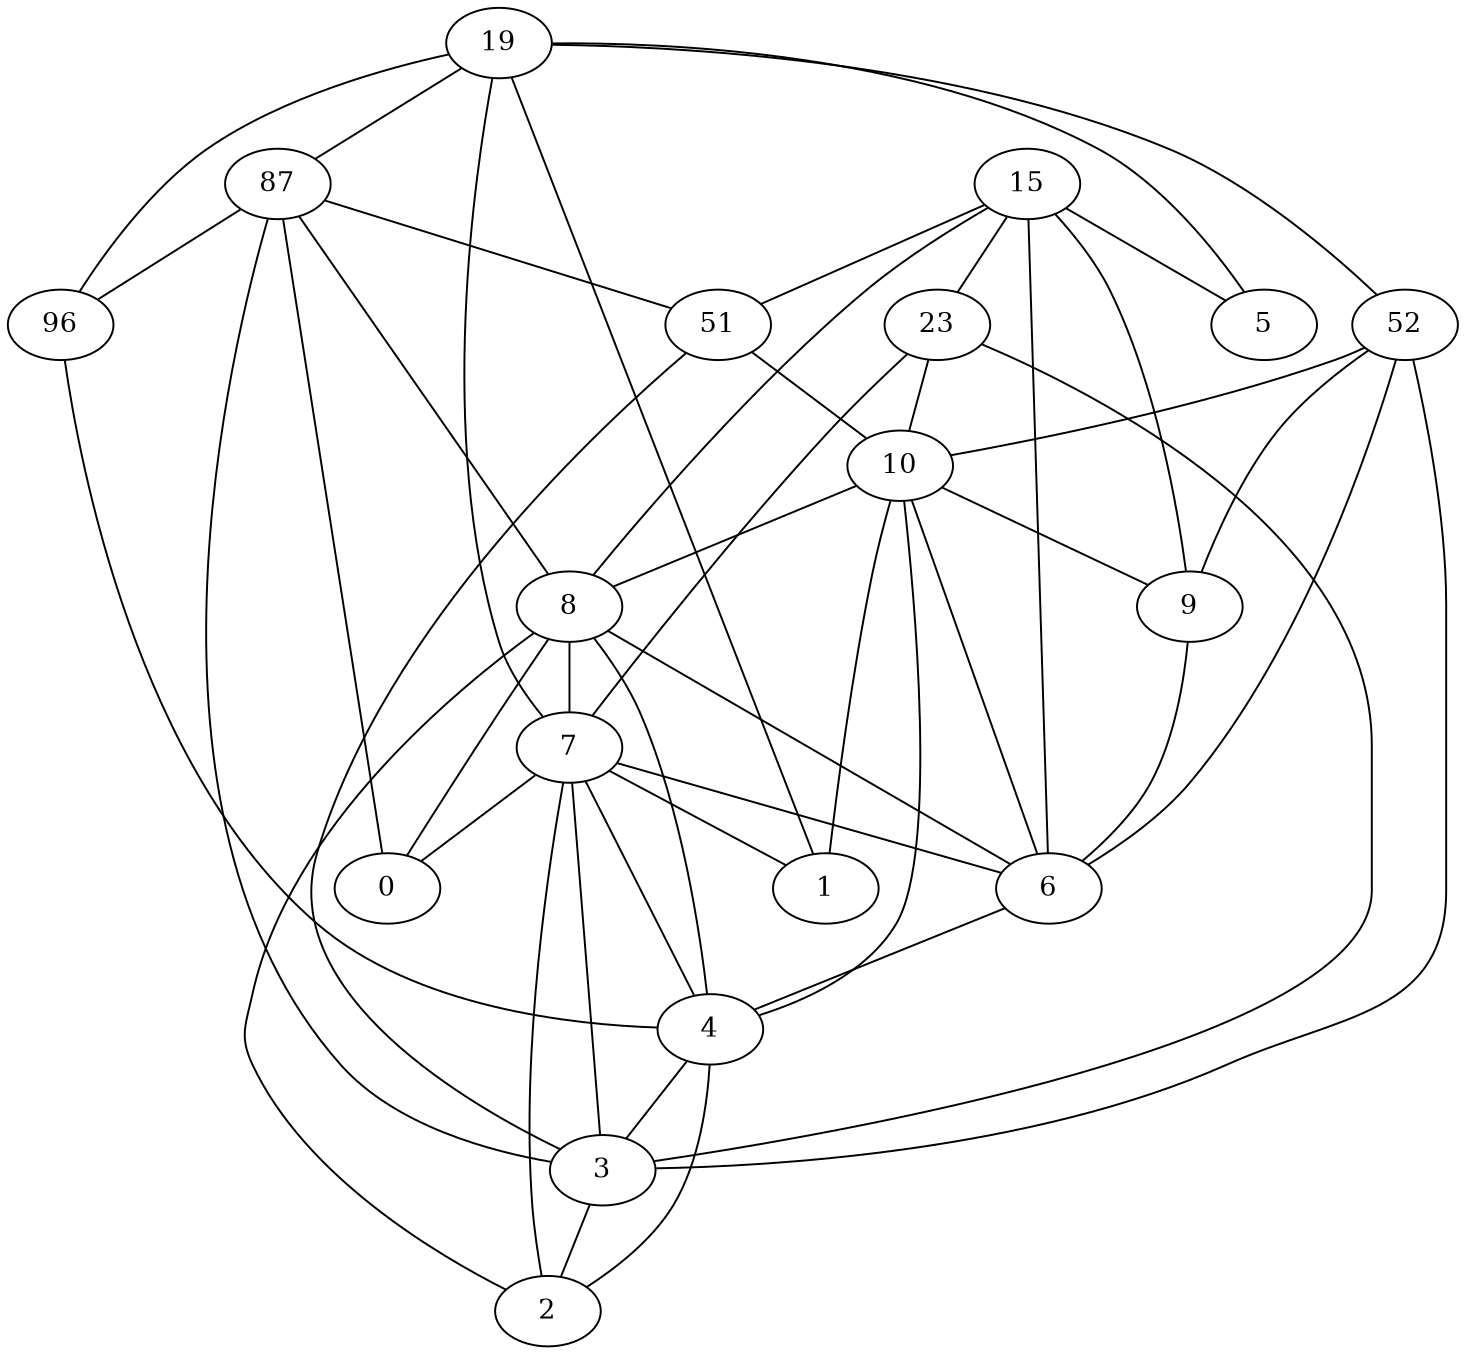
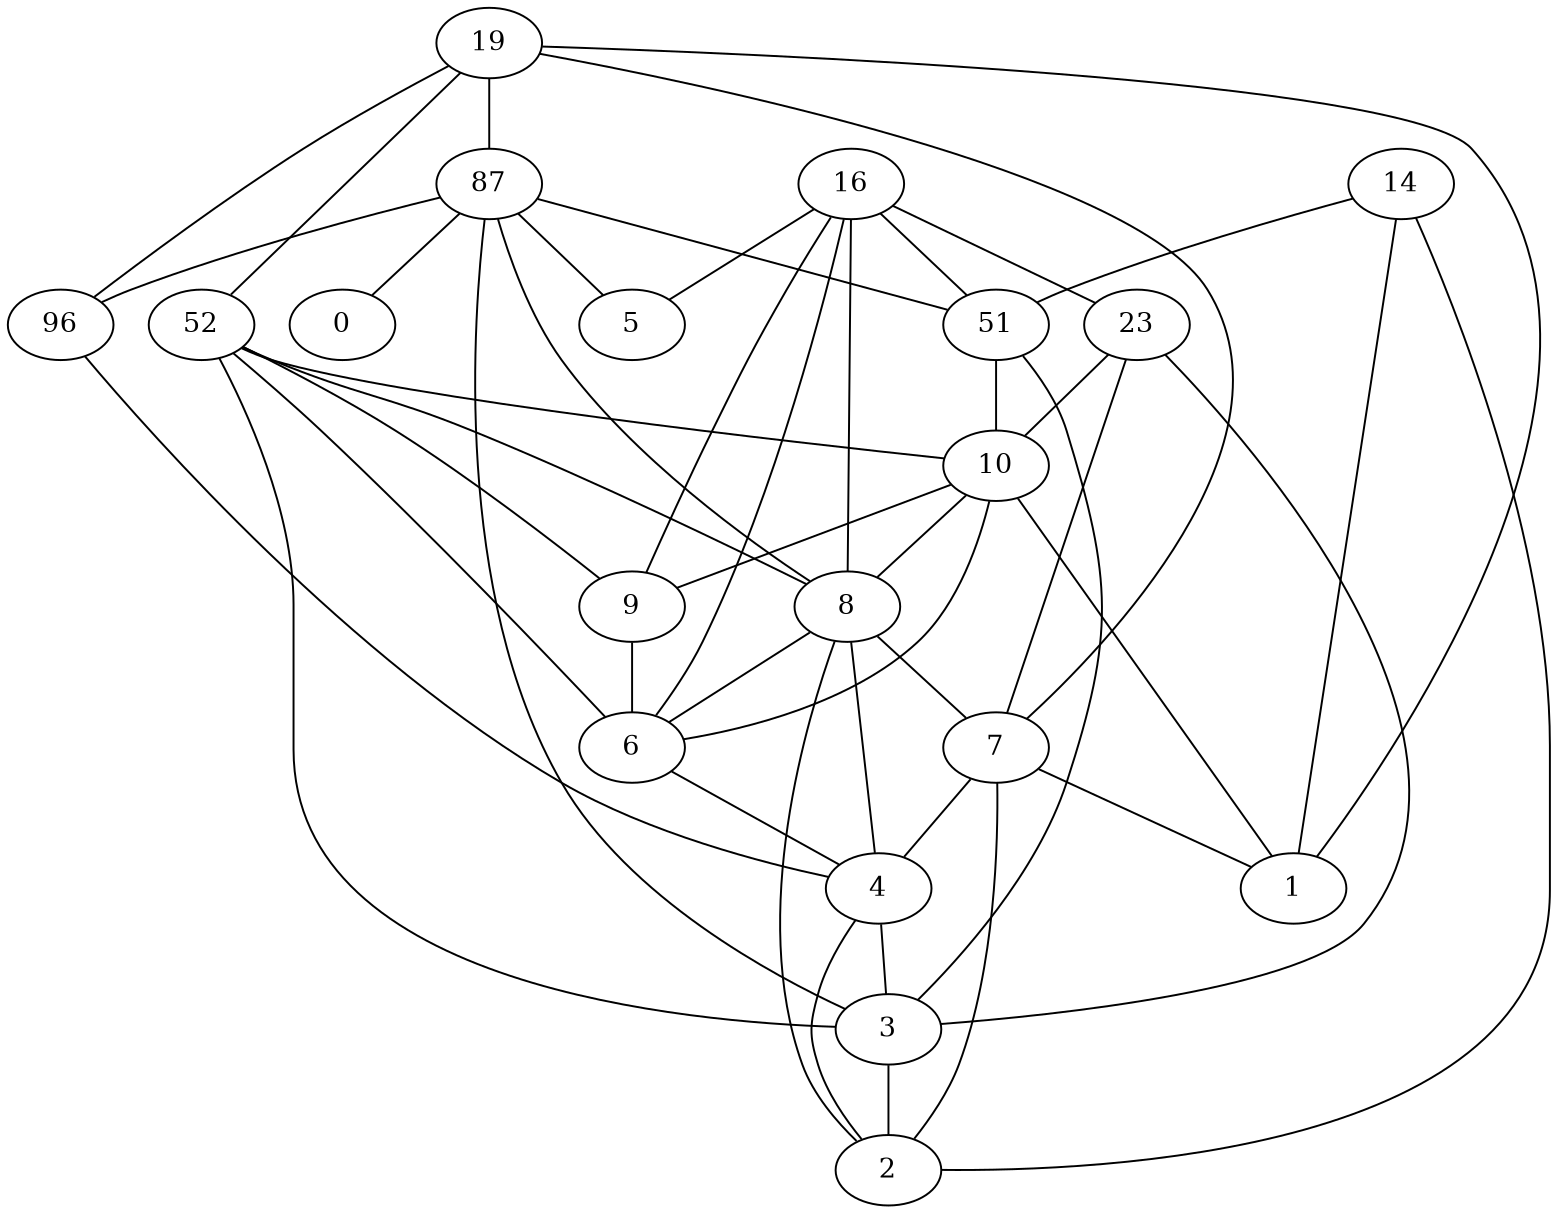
(1006, 109) -> (561, 254)
(1027, 184) -> (851, 184)
none -> (1401, 184)
(477, 747) -> (529, 455)
(920, 783) -> none
(478, 818) -> none
(819, 821) -> none
(586, 959) -> none
